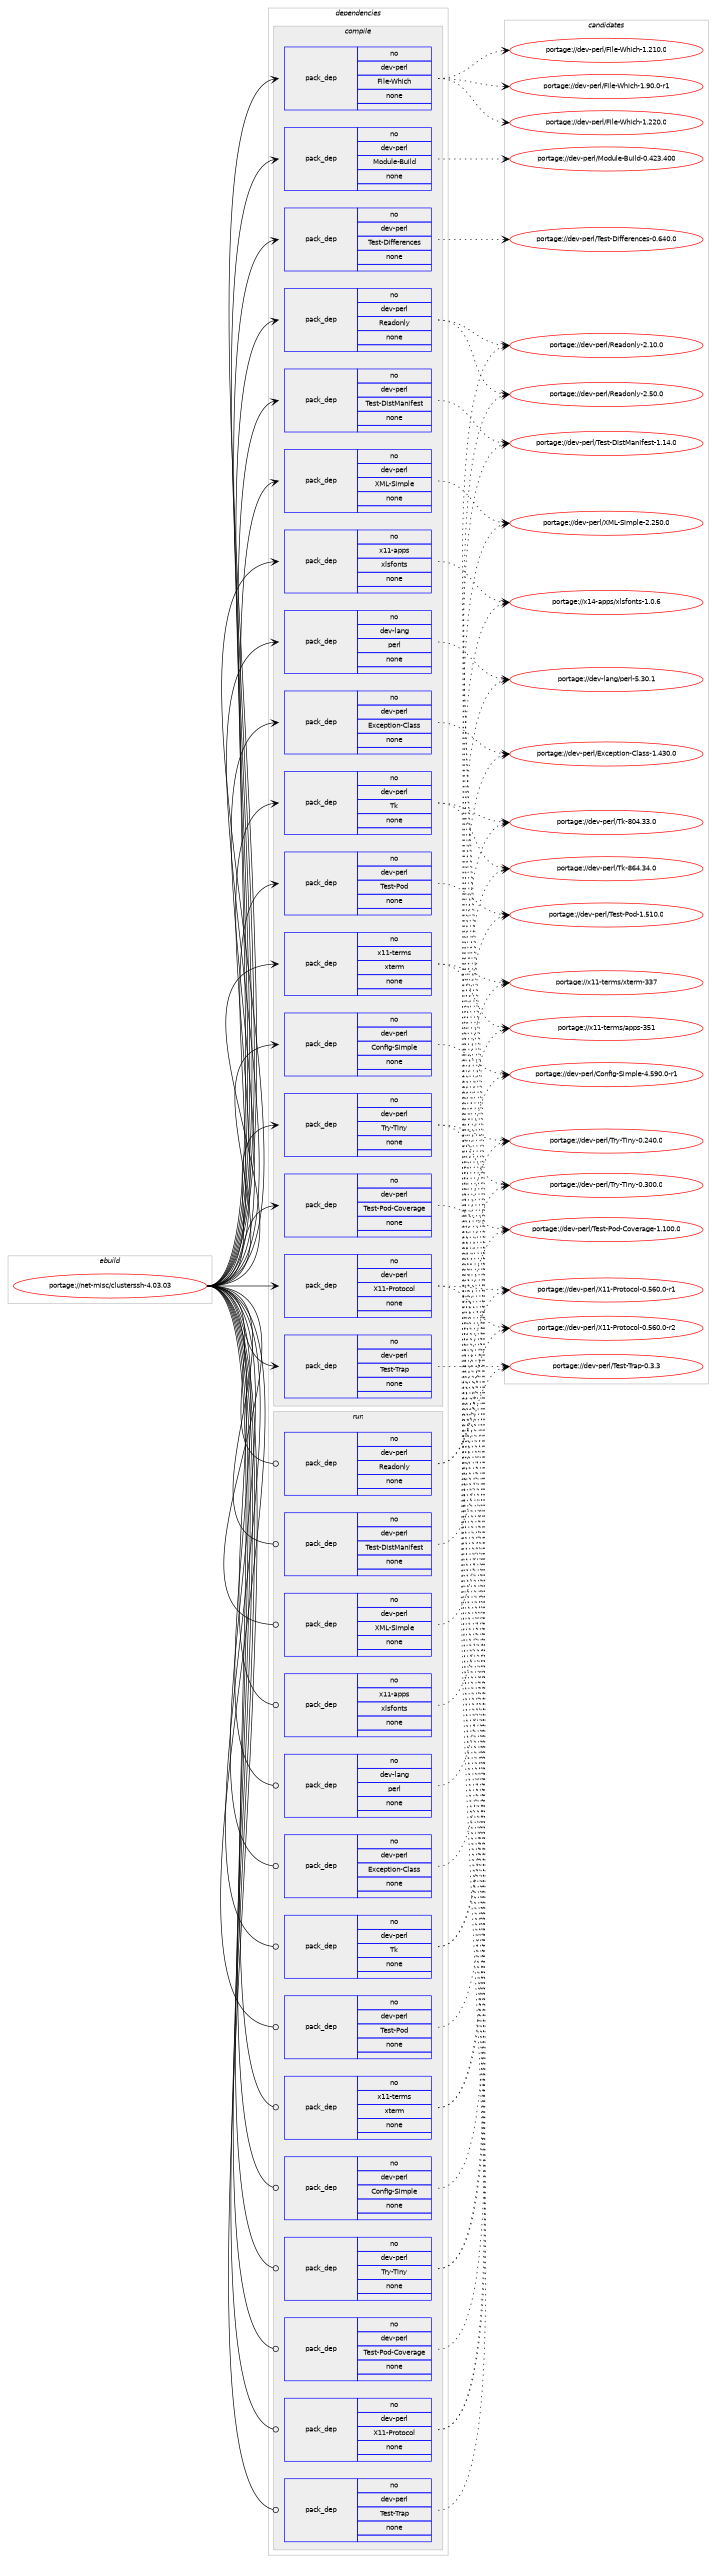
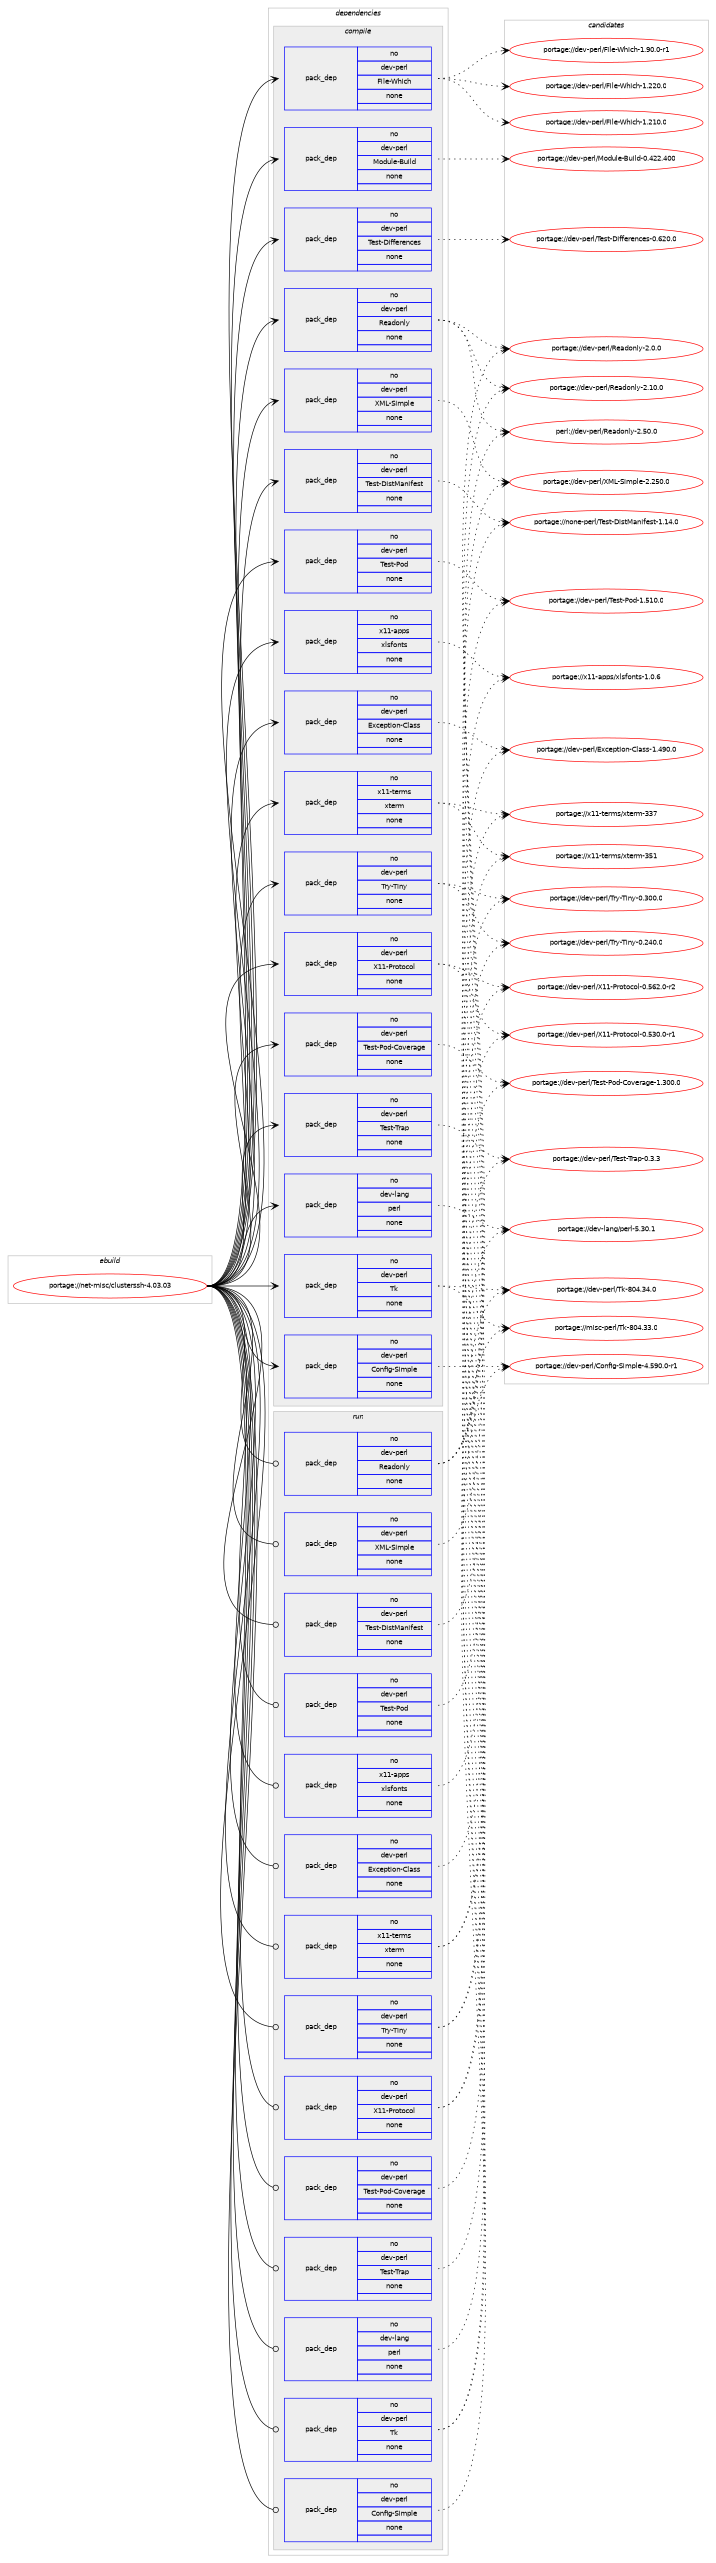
(606, 159) -> (606, 159)
(606, 239) -> (606, 239)
none -> (606, 349)
(606, 394) -> (606, 432)
(606, 443) -> (606, 523)
(606, 602) -> (606, 678)
(606, 754) -> (606, 750)
(606, 822) -> (606, 1328)
(606, 869) -> (606, 1290)
(606, 1028) -> (606, 857)
(606, 1230) -> (606, 1083)
(606, 1290) -> (606, 1035)
(606, 1328) -> (606, 987)
